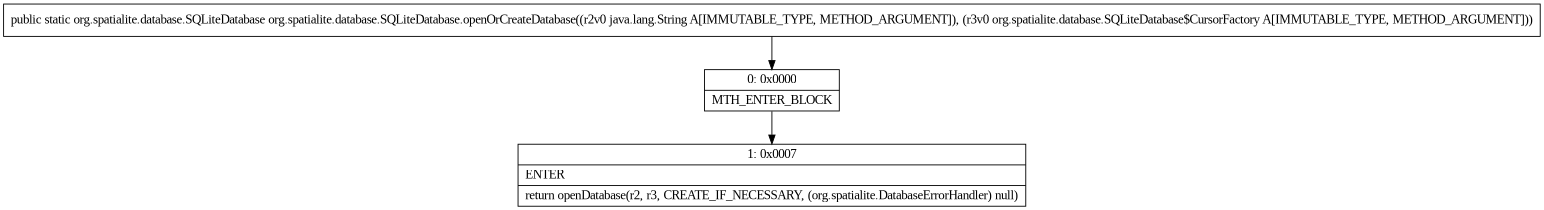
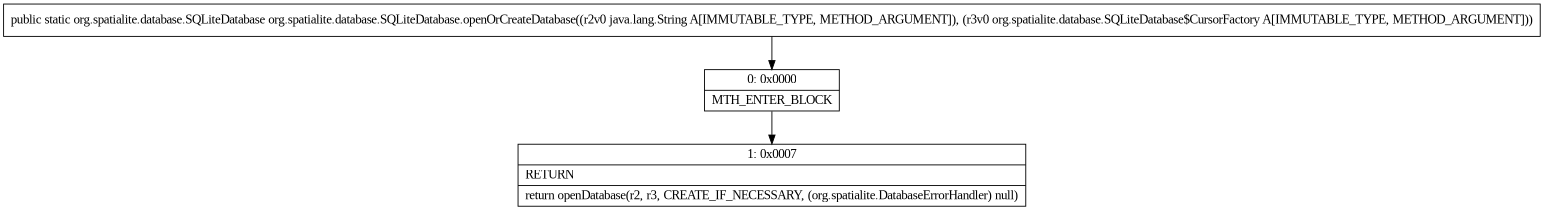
(545, 175) -> (550, 175)
